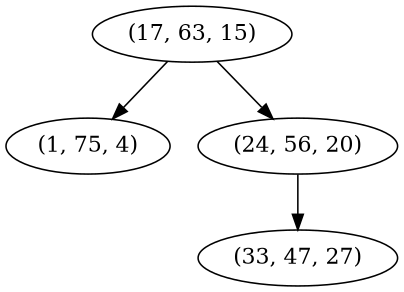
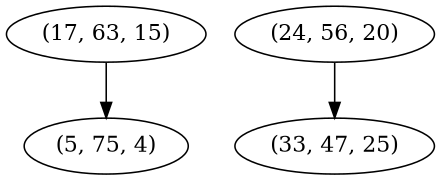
(239, 84) -> none
(88, 146) -> (106, 146)
(298, 258) -> (335, 146)
